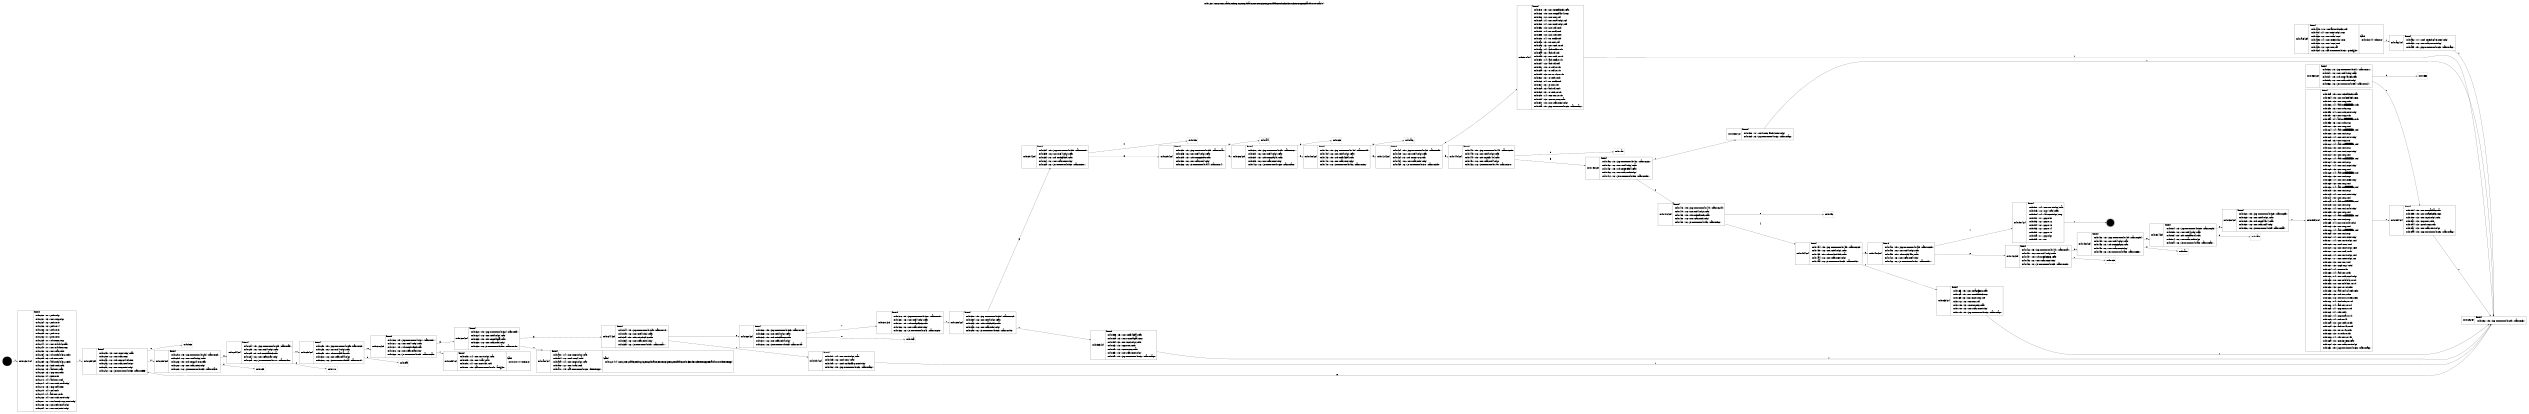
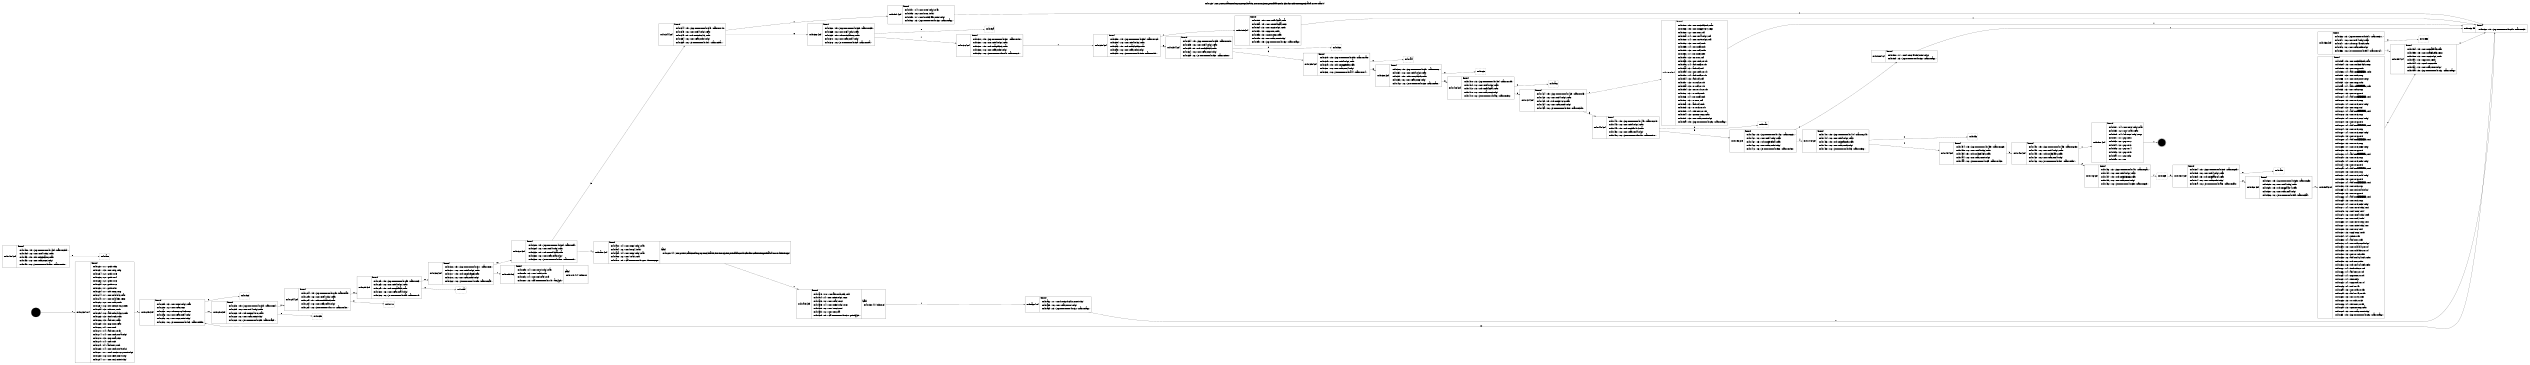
(2146, 240) -> (2169, 176)
(2074, 250) -> none
none -> (761, 276)
(1970, 301) -> none
